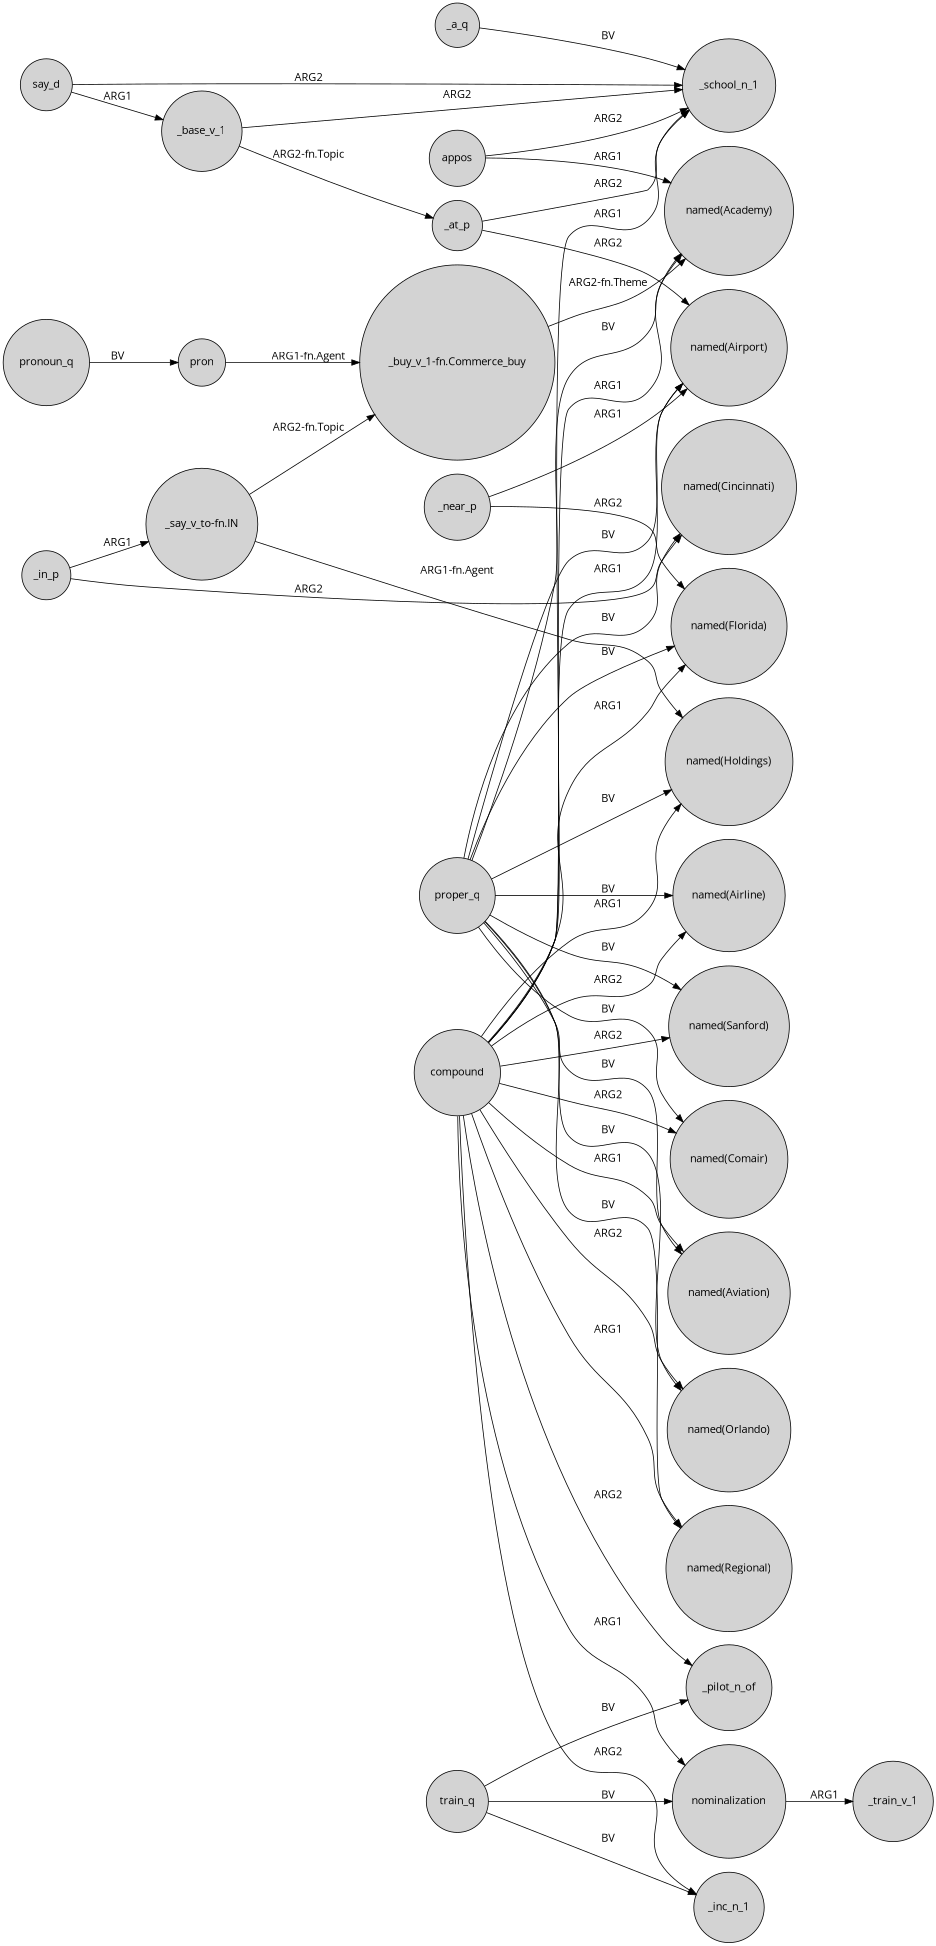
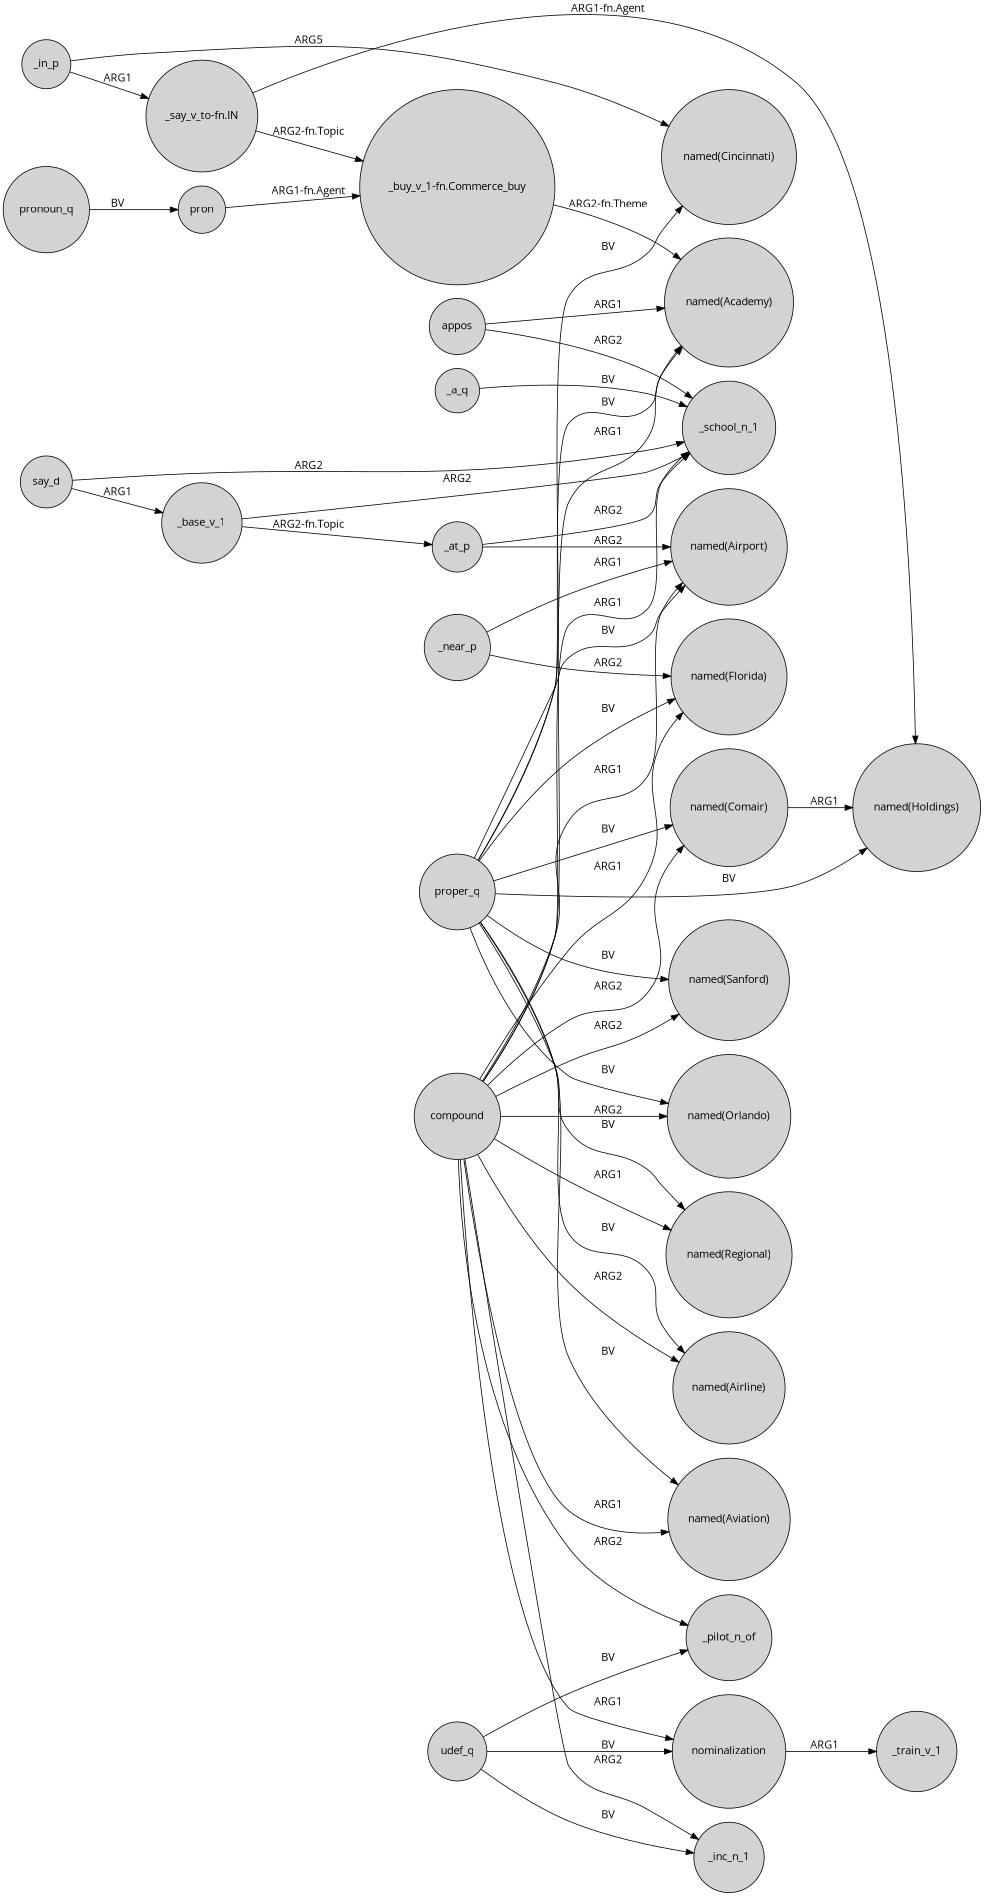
(309, 590) -> (309, 41)
(599, 930) -> (816, 808)
(457, 1801) -> (457, 1751)
